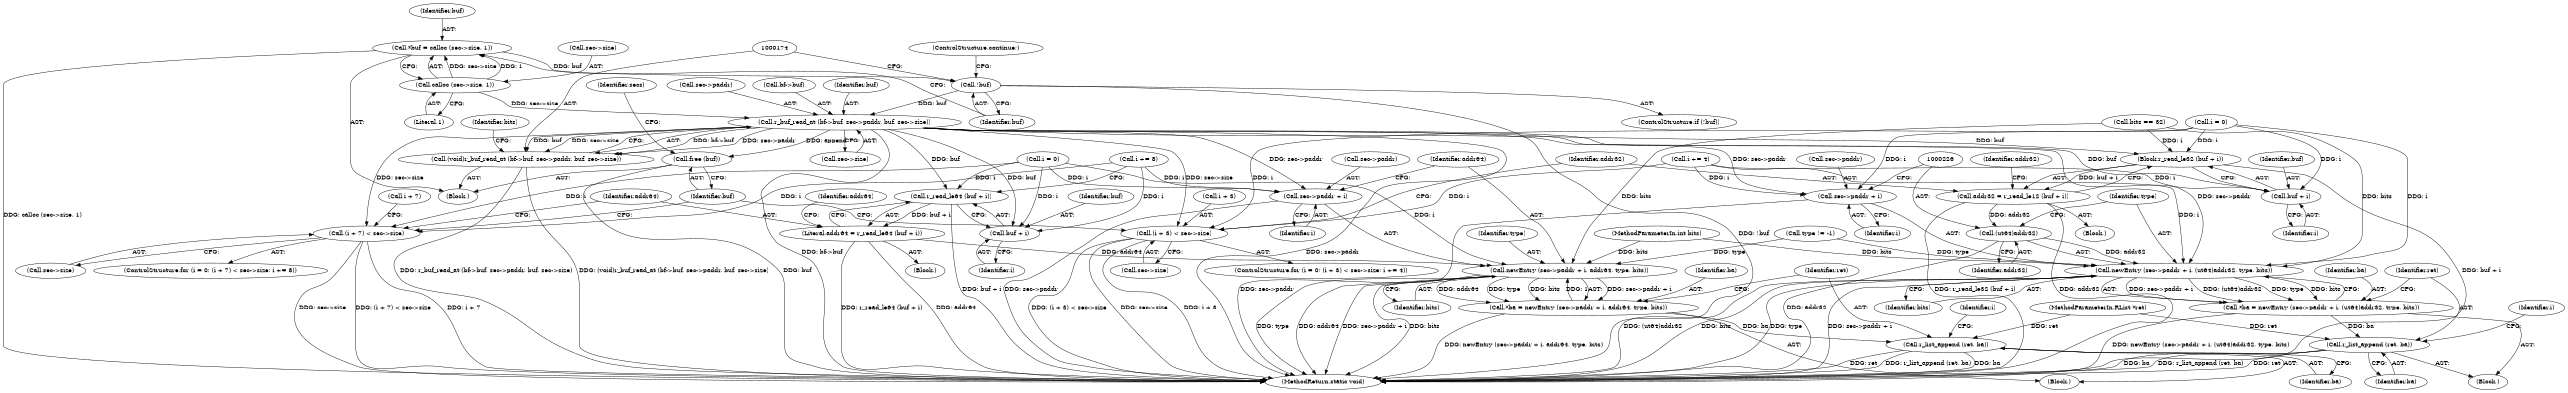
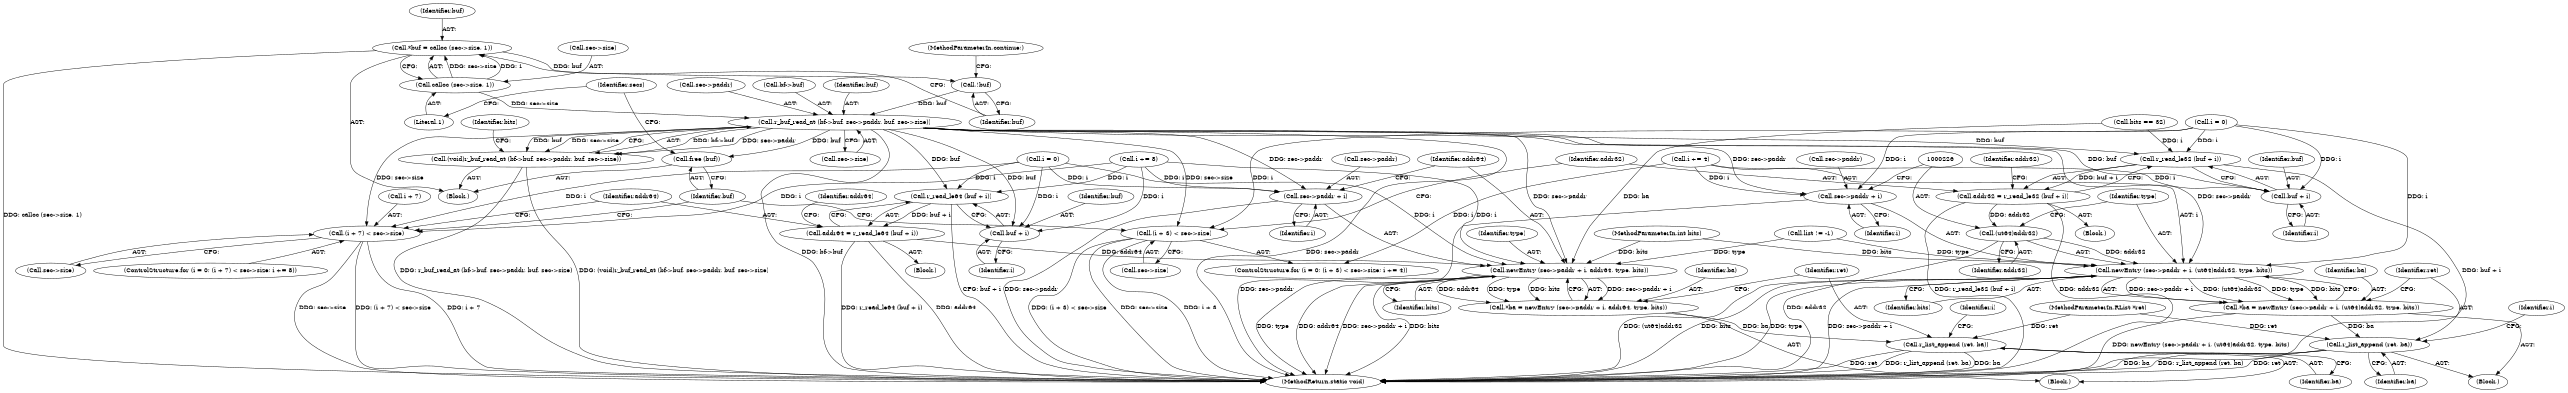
(775, 48) -> none
(976, 48) -> (976, 48)
(448, 103) -> (516, 94)
(1679, 122) -> none
none -> (1289, 131)
(827, 141) -> (827, 141)
(2342, 151) -> none
(2181, 159) -> (2181, 159)
none -> (1382, 173)
(1118, 178) -> (1118, 178)
(1590, 191) -> none
(1443, 193) -> (1509, 191)
(1219, 197) -> none
(1636, 197) -> (1636, 197)
(2013, 197) -> (2013, 197)
(396, 215) -> (396, 215)
(2189, 215) -> (2189, 215)
(862, 234) -> (862, 234)
(1810, 234) -> (1810, 234)
(279, 247) -> (294, 254)
(982, 289) -> (982, 289)
(1577, 289) -> (1577, 289)
(1438, 345) -> none
(820, 368) -> none
